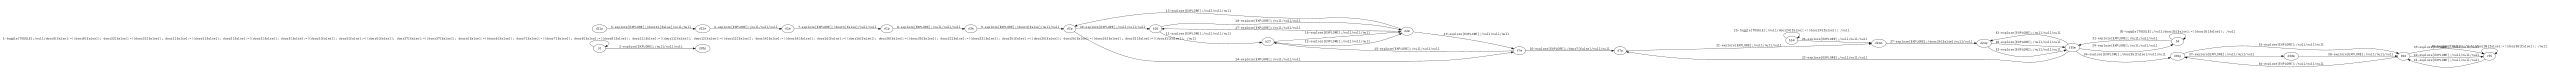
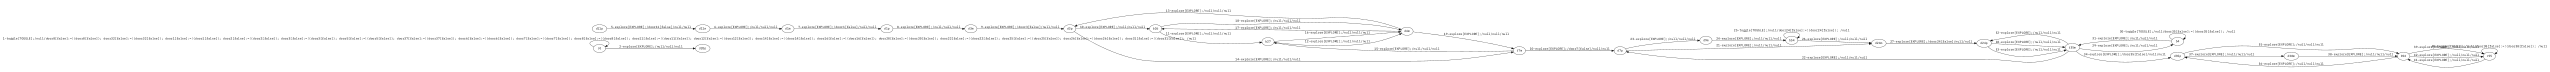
none -> (1706, 40)
